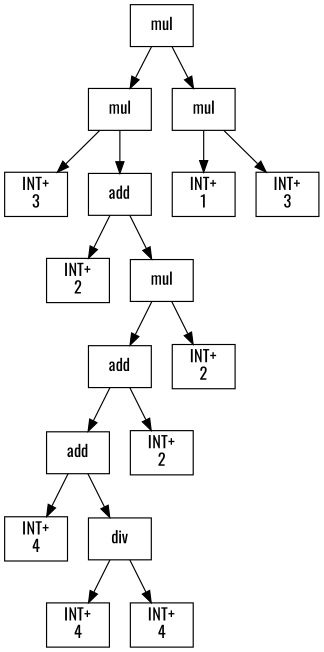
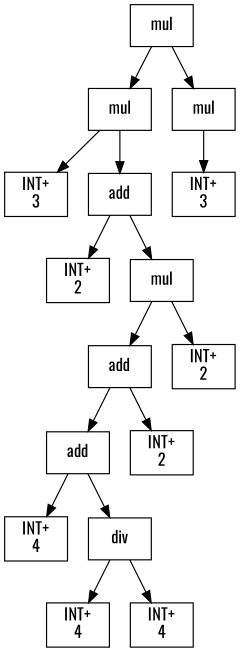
(204, 194) -> none
